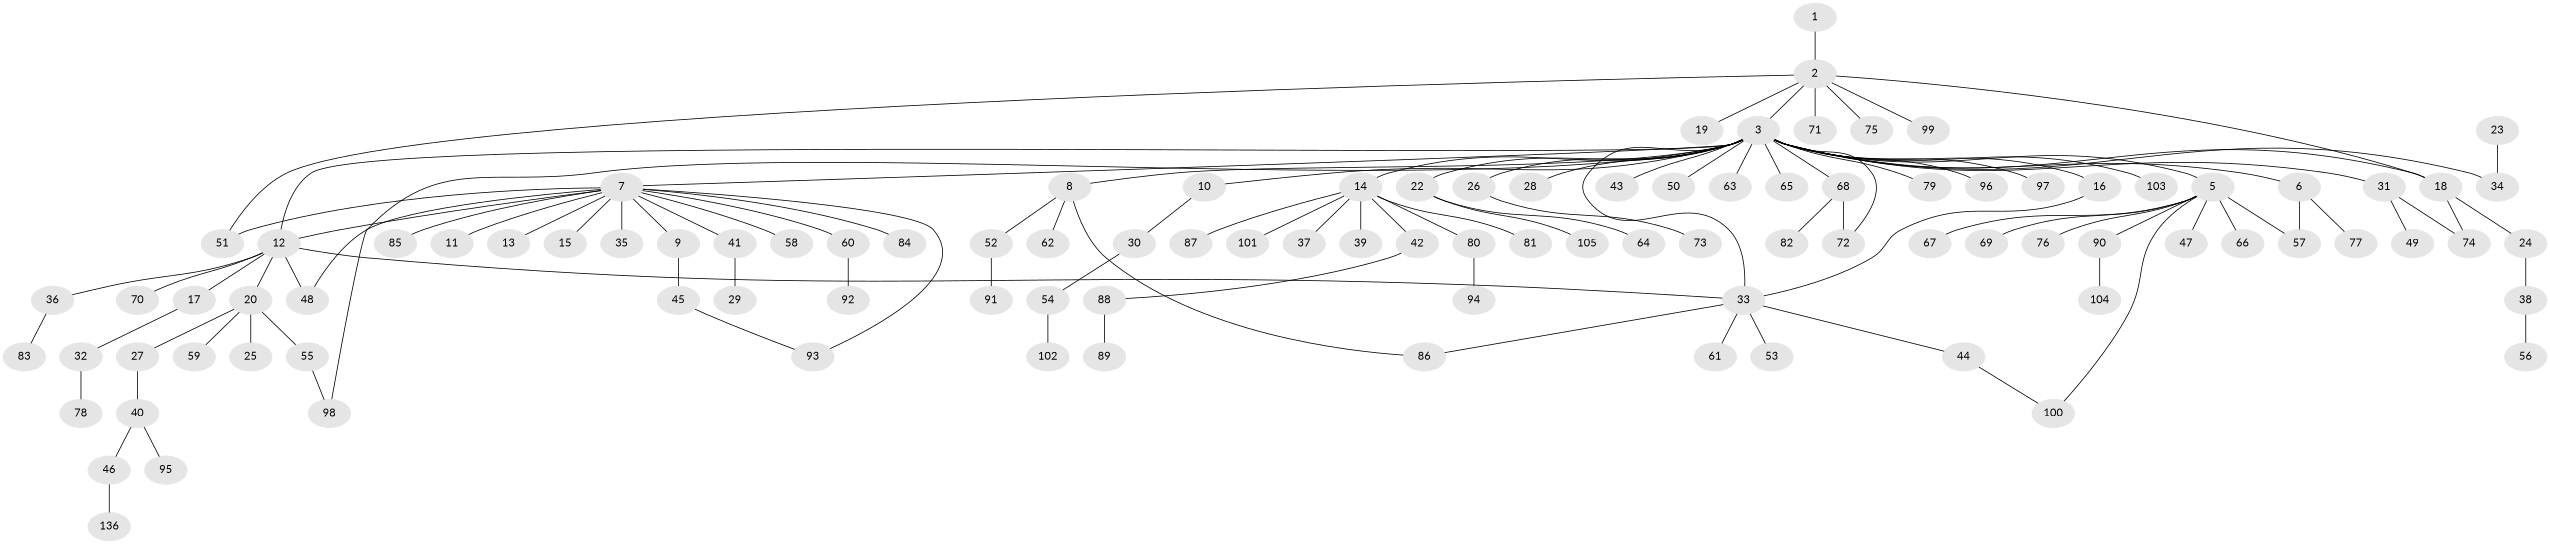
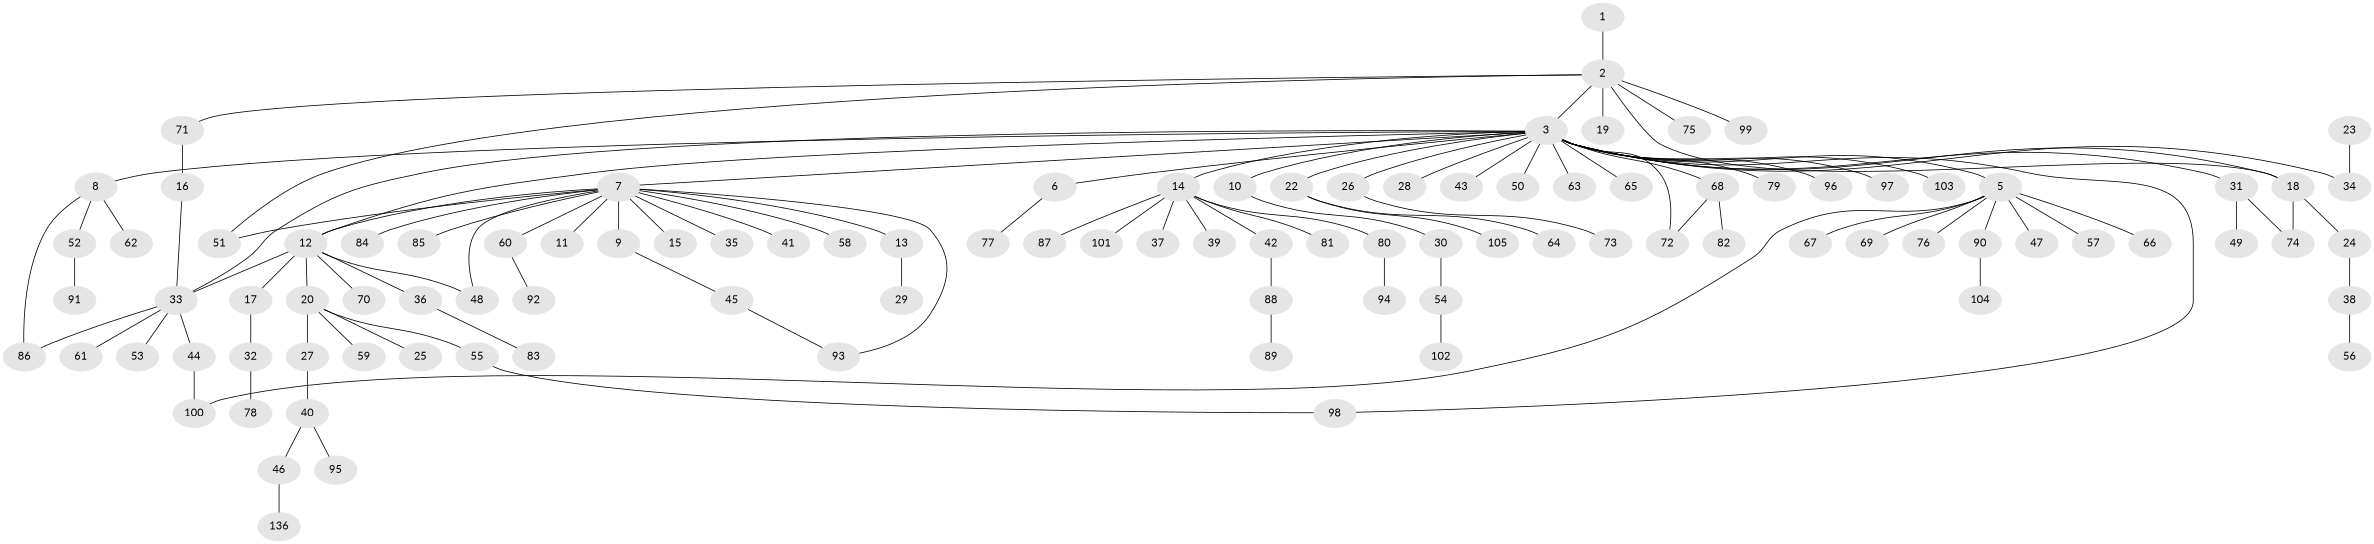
(1929, 159) -> (182, 159)
(2299, 215) -> none
(735, 272) -> (902, 272)
